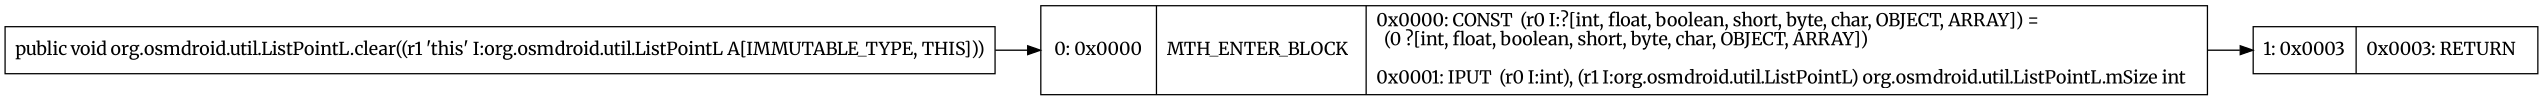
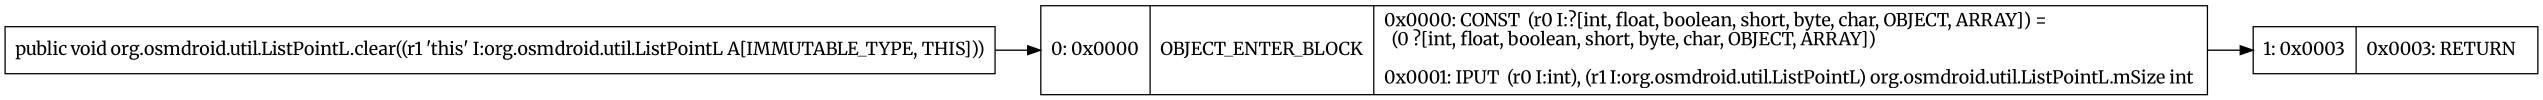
(1257, 50) -> (1262, 50)
